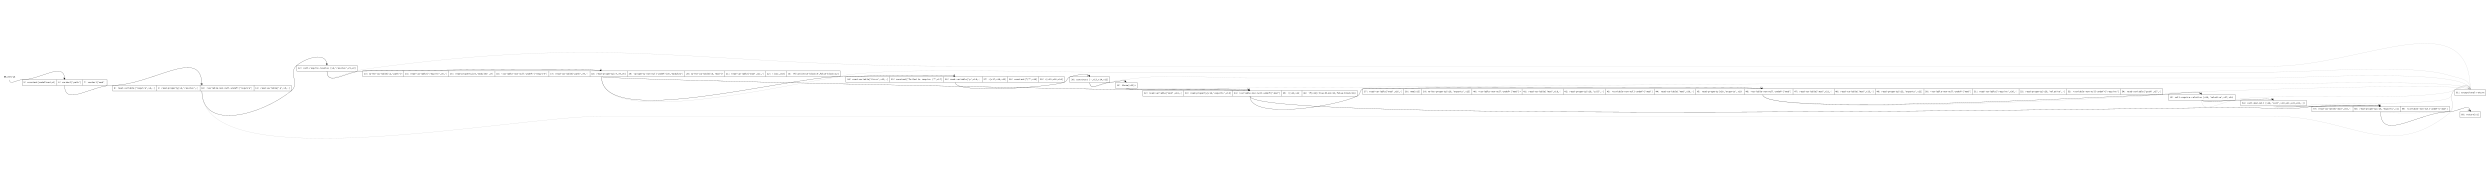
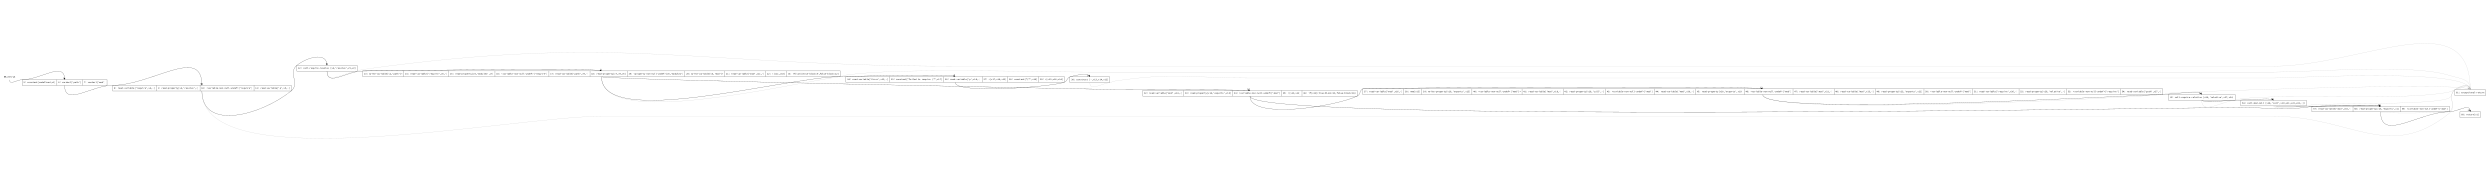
(1126, 85) -> none
